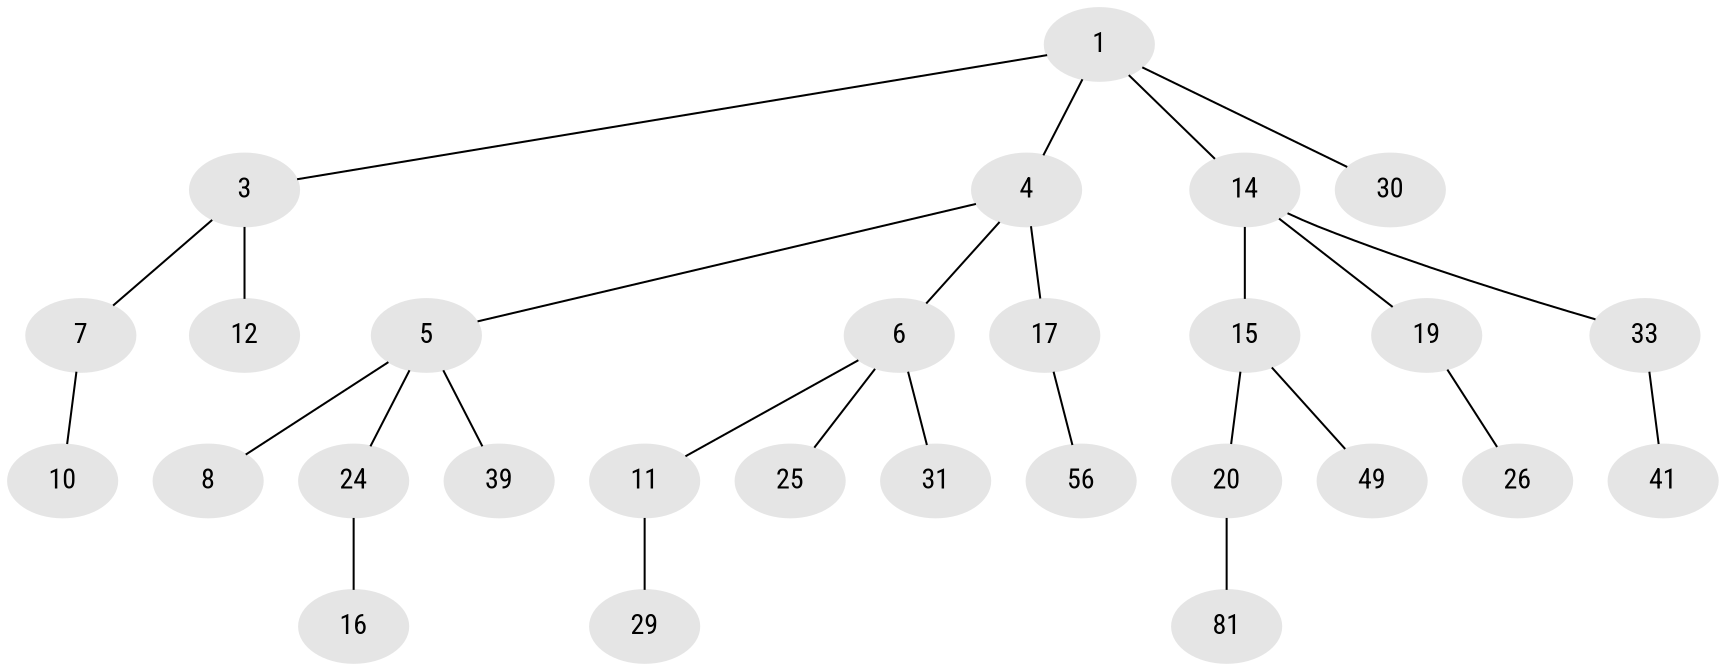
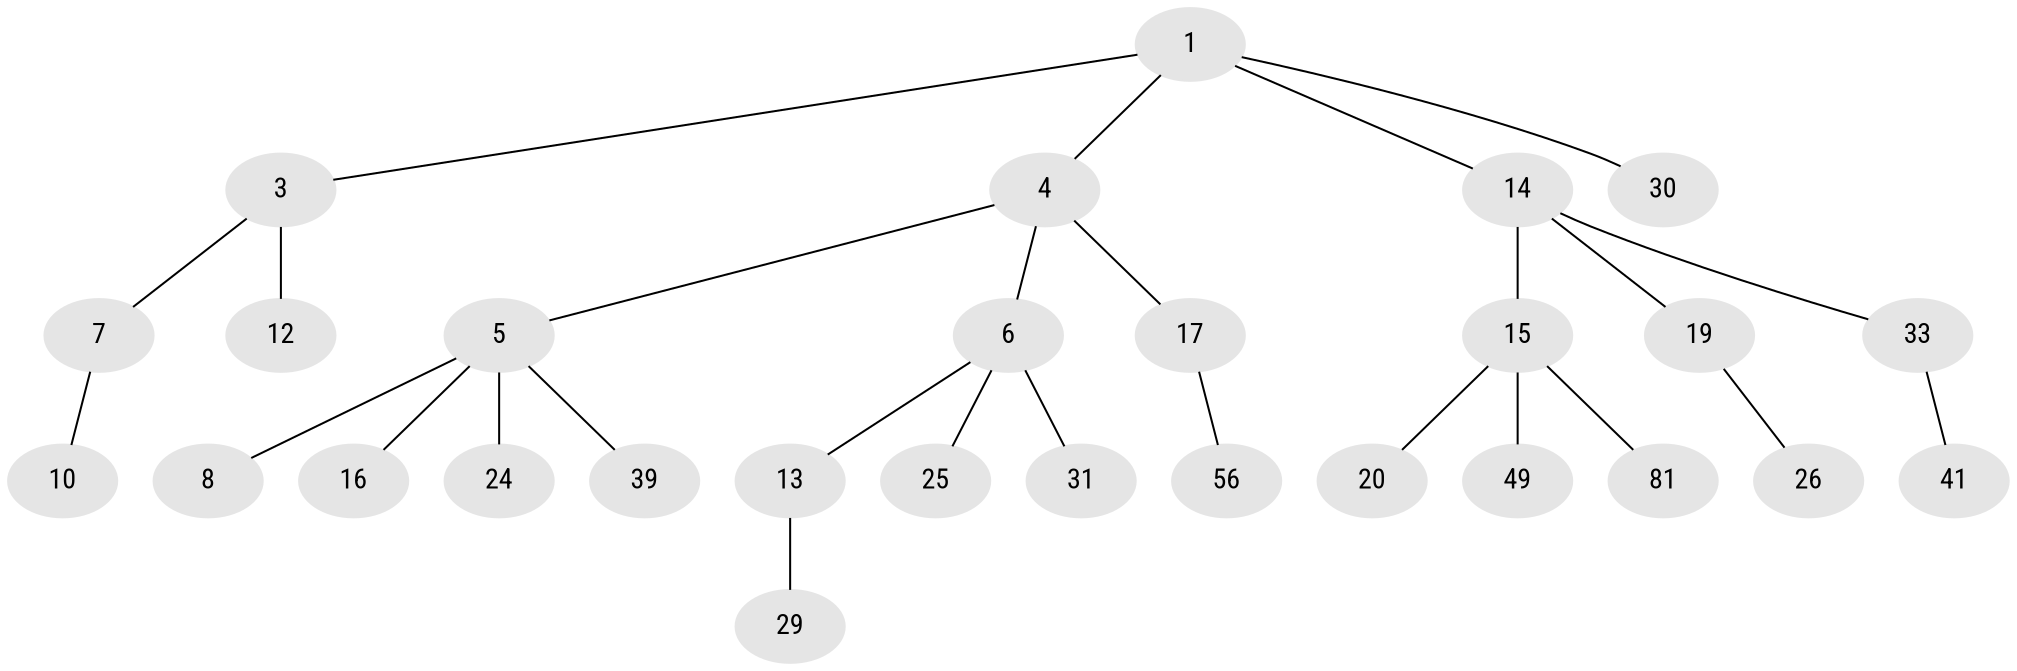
(645, 481) -> (790, 481)
(354, 554) -> (427, 408)
(1227, 554) -> (1590, 408)
